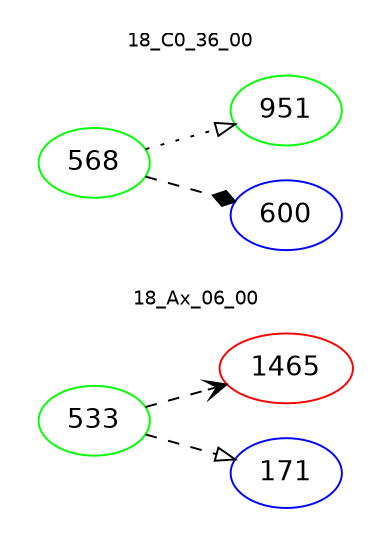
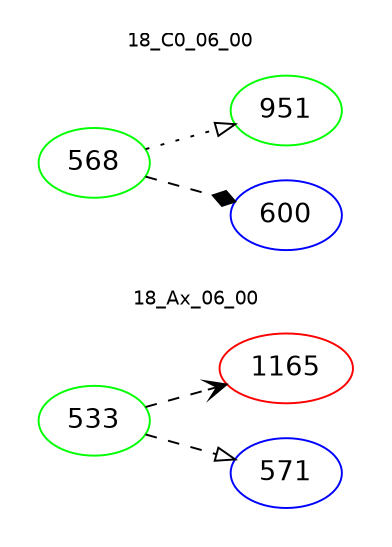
(190, 42) -> (190, 42)
(286, 368) -> (286, 368)
(286, 473) -> (286, 473)
